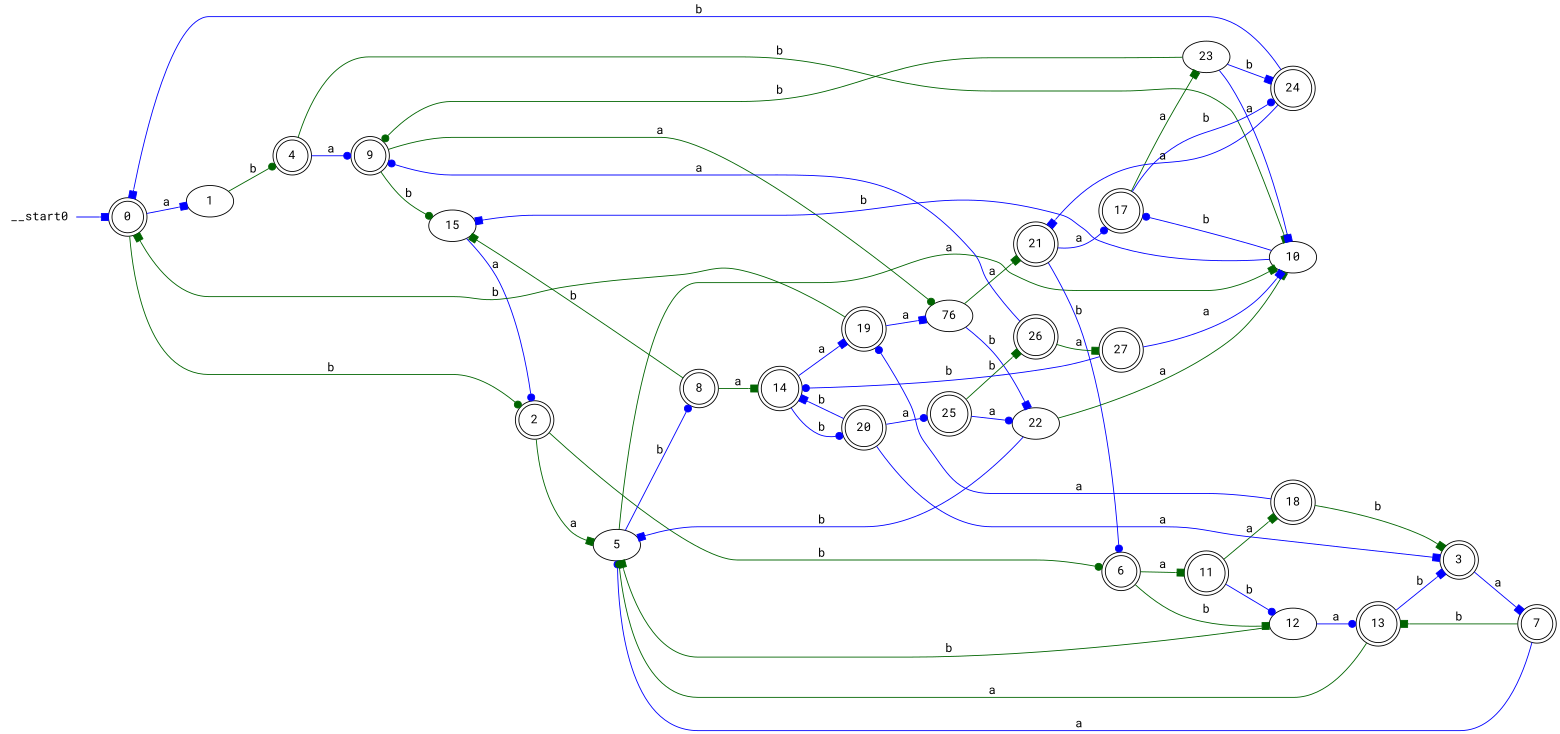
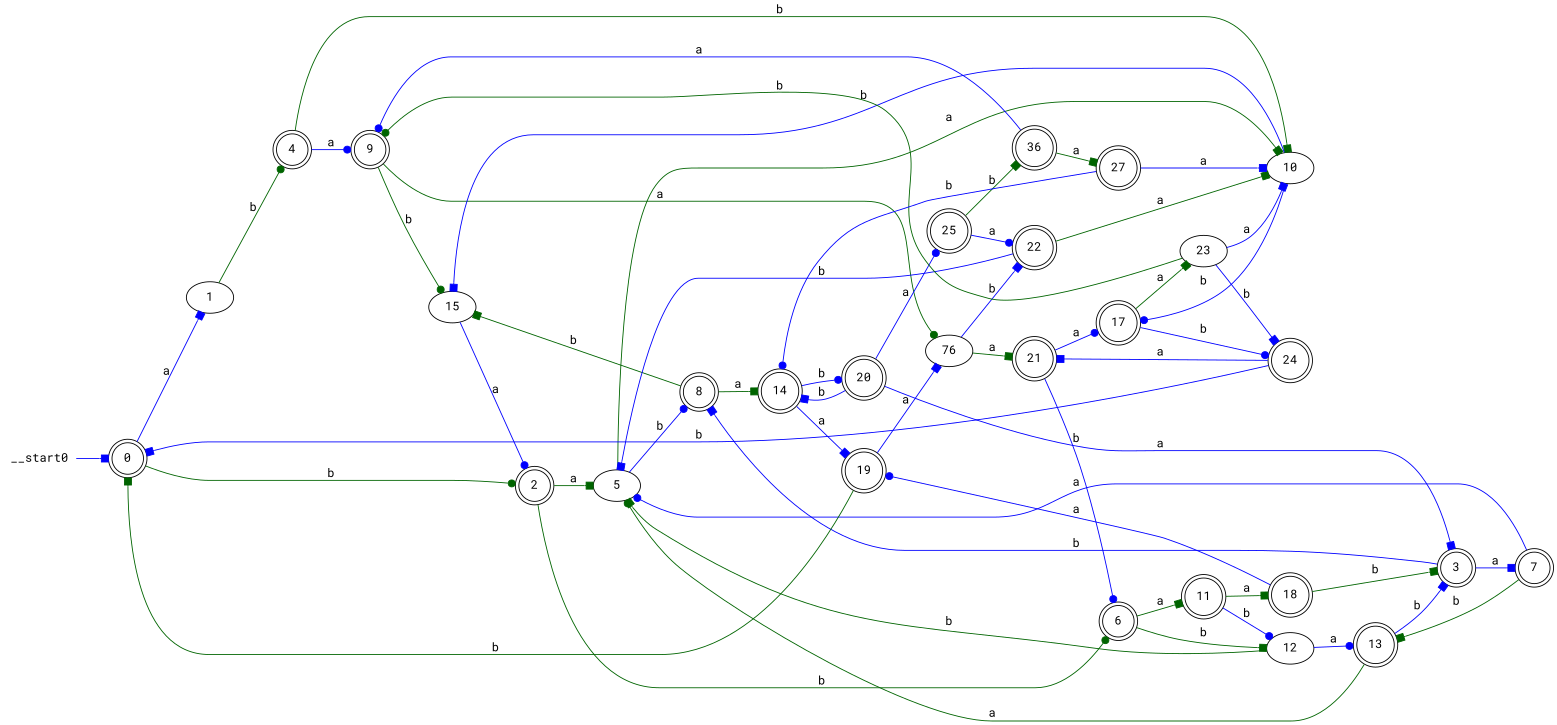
(1036, 337) -> (1034, 148)
(1036, 424) -> (1034, 248)
none -> (1051, 550)
